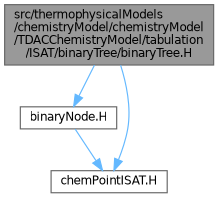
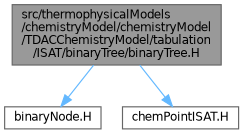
(86, 145) -> none
